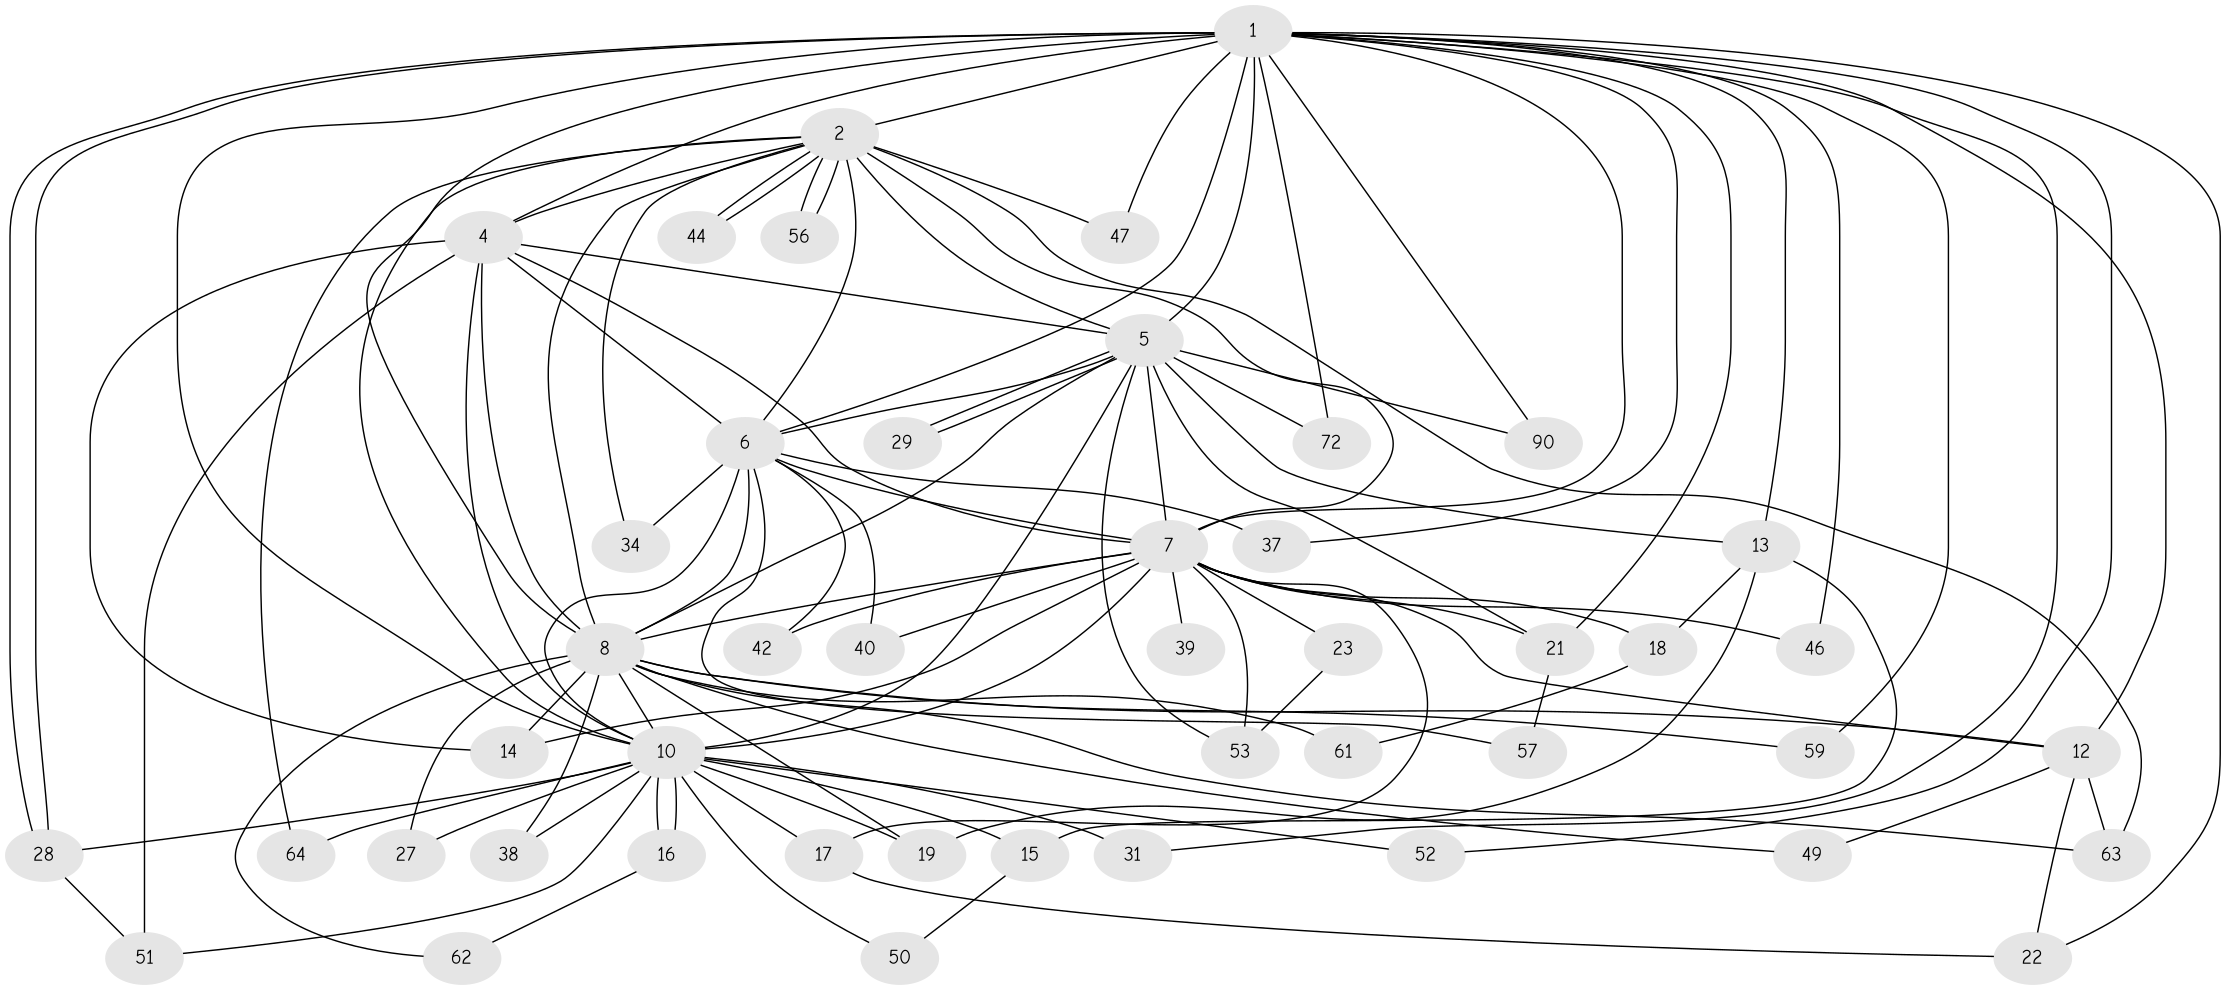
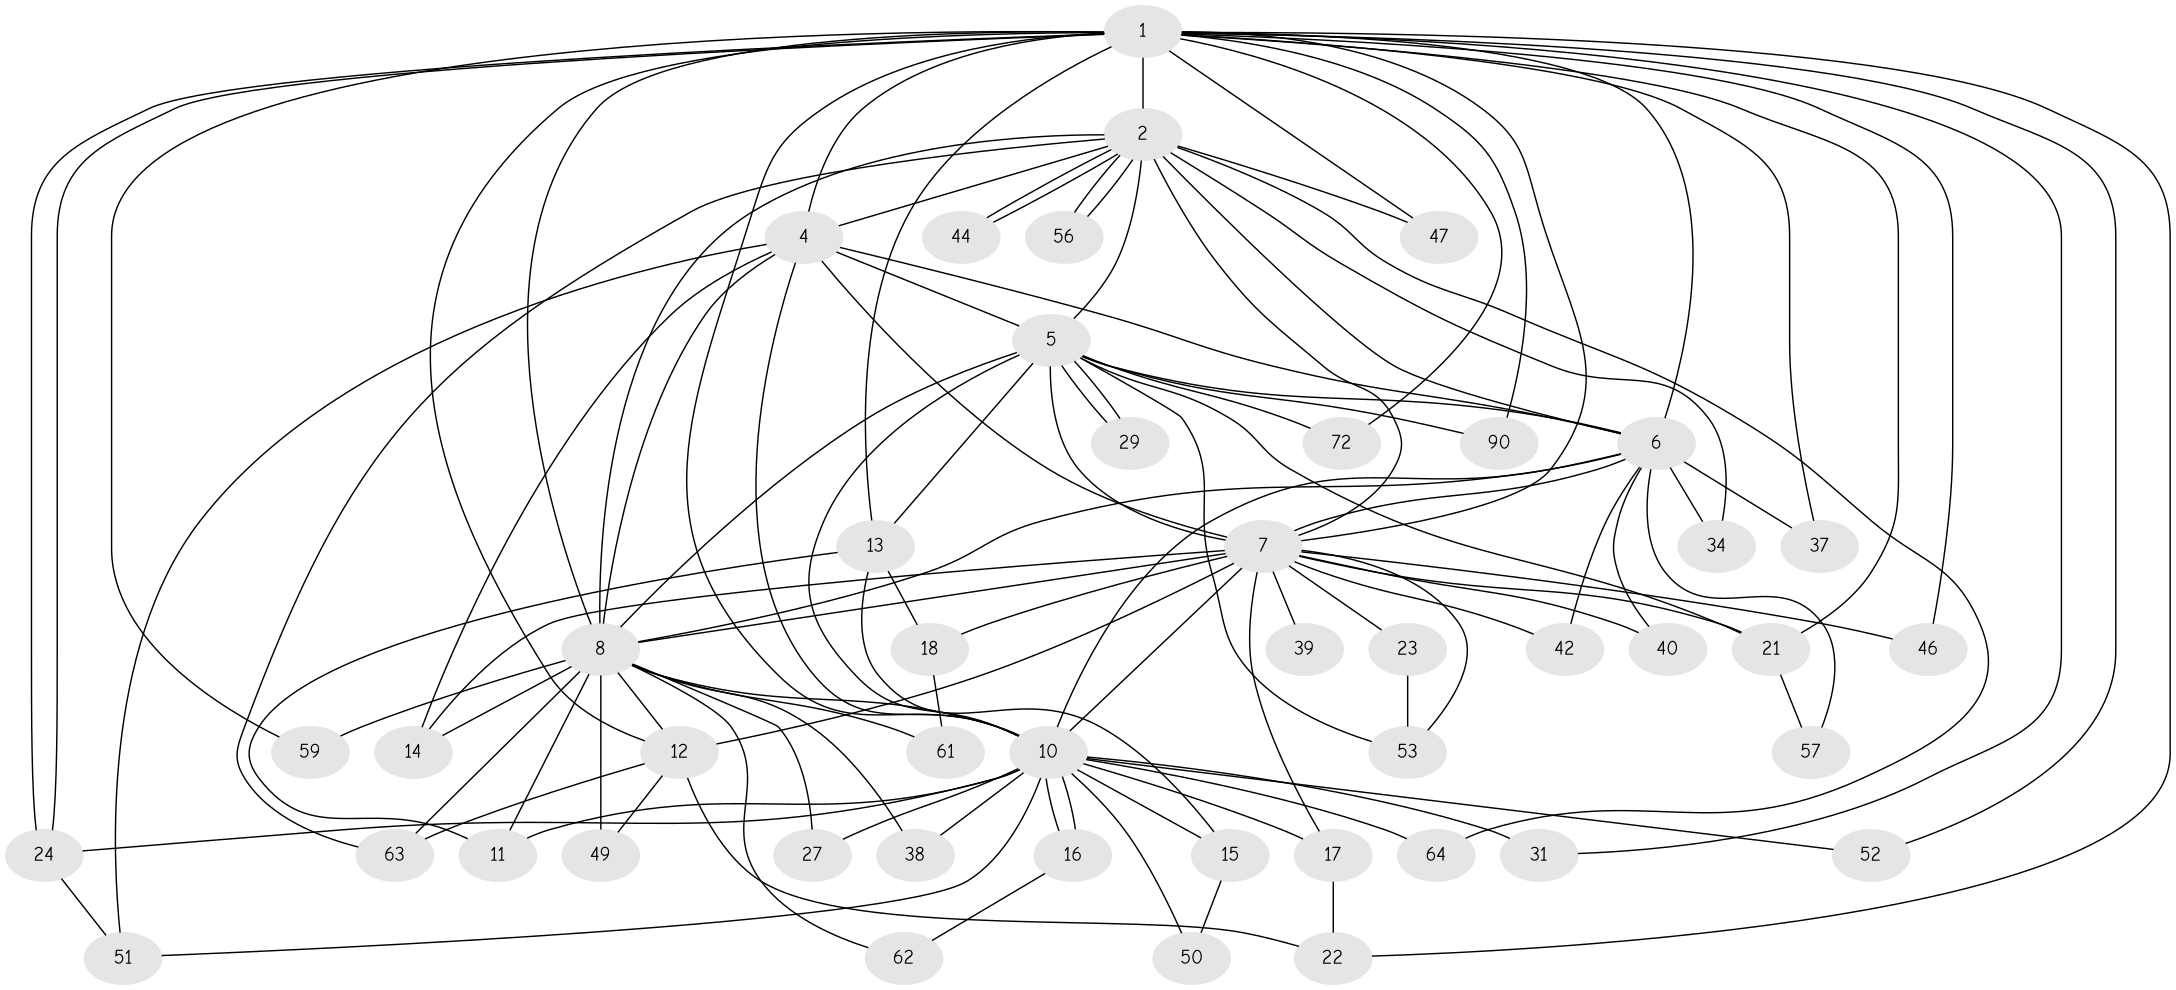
(1241, 200) -> none
(363, 363) -> none
(44, 855) -> (44, 855)
(927, 855) -> (498, 855)
